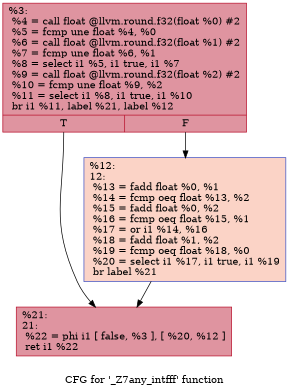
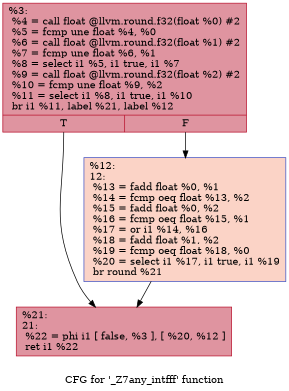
(124, 272) -> (126, 272)
